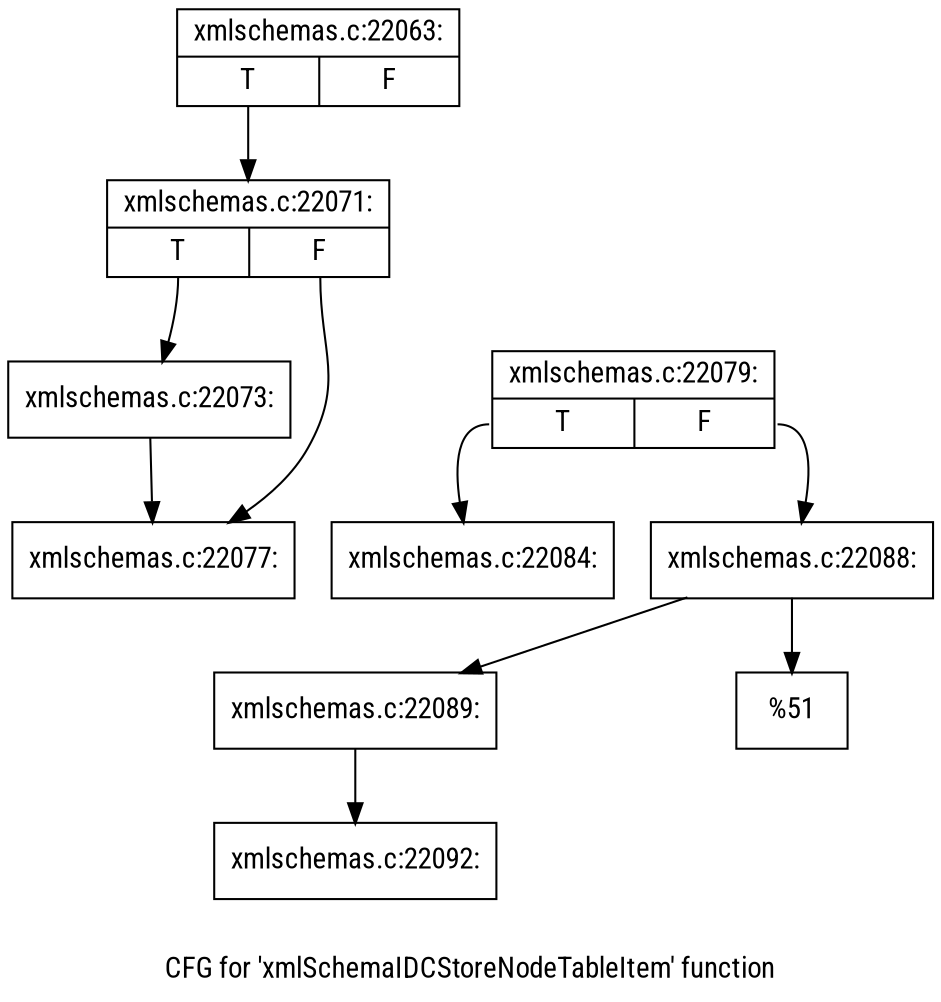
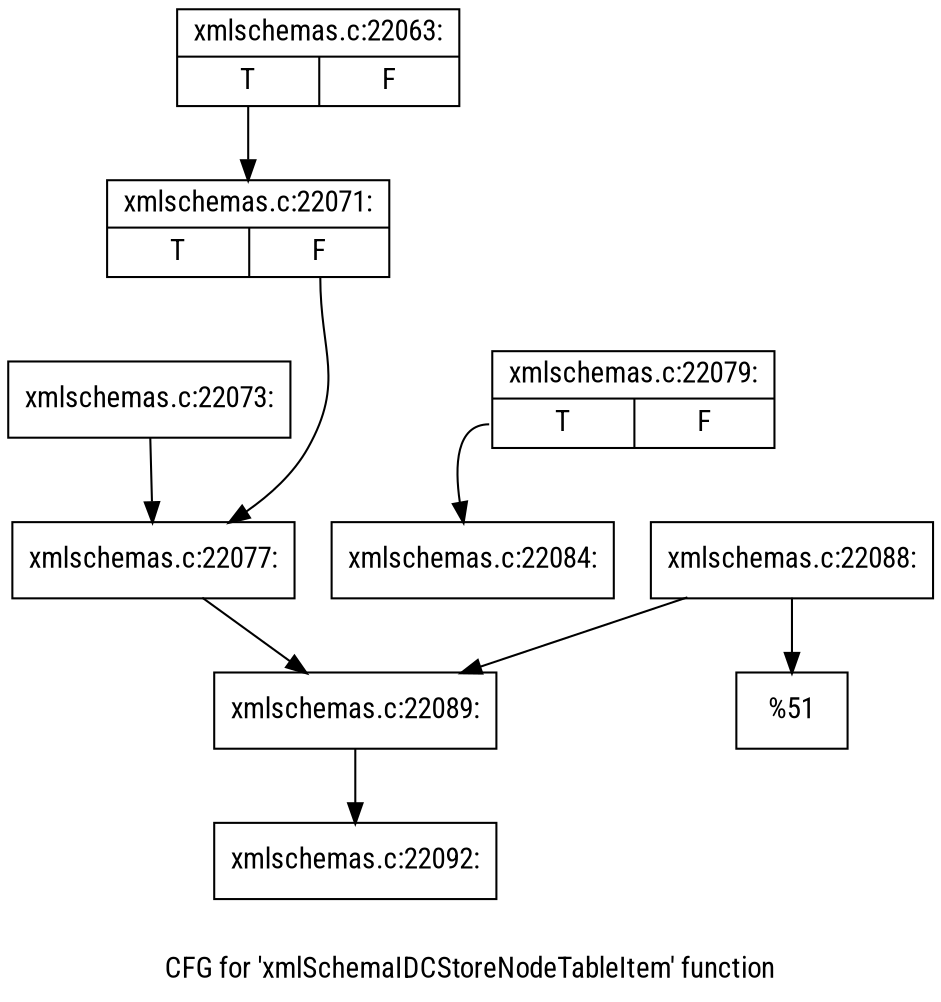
(175, 310) -> none
(807, 455) -> none
none -> (246, 629)
